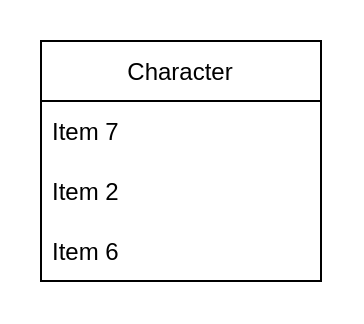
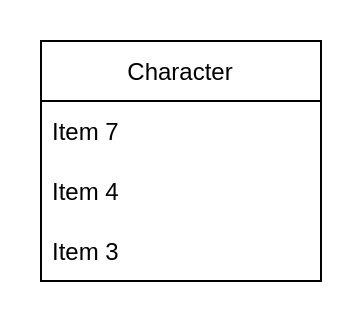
(89, 192) -> (89, 192)
(89, 252) -> (89, 252)
